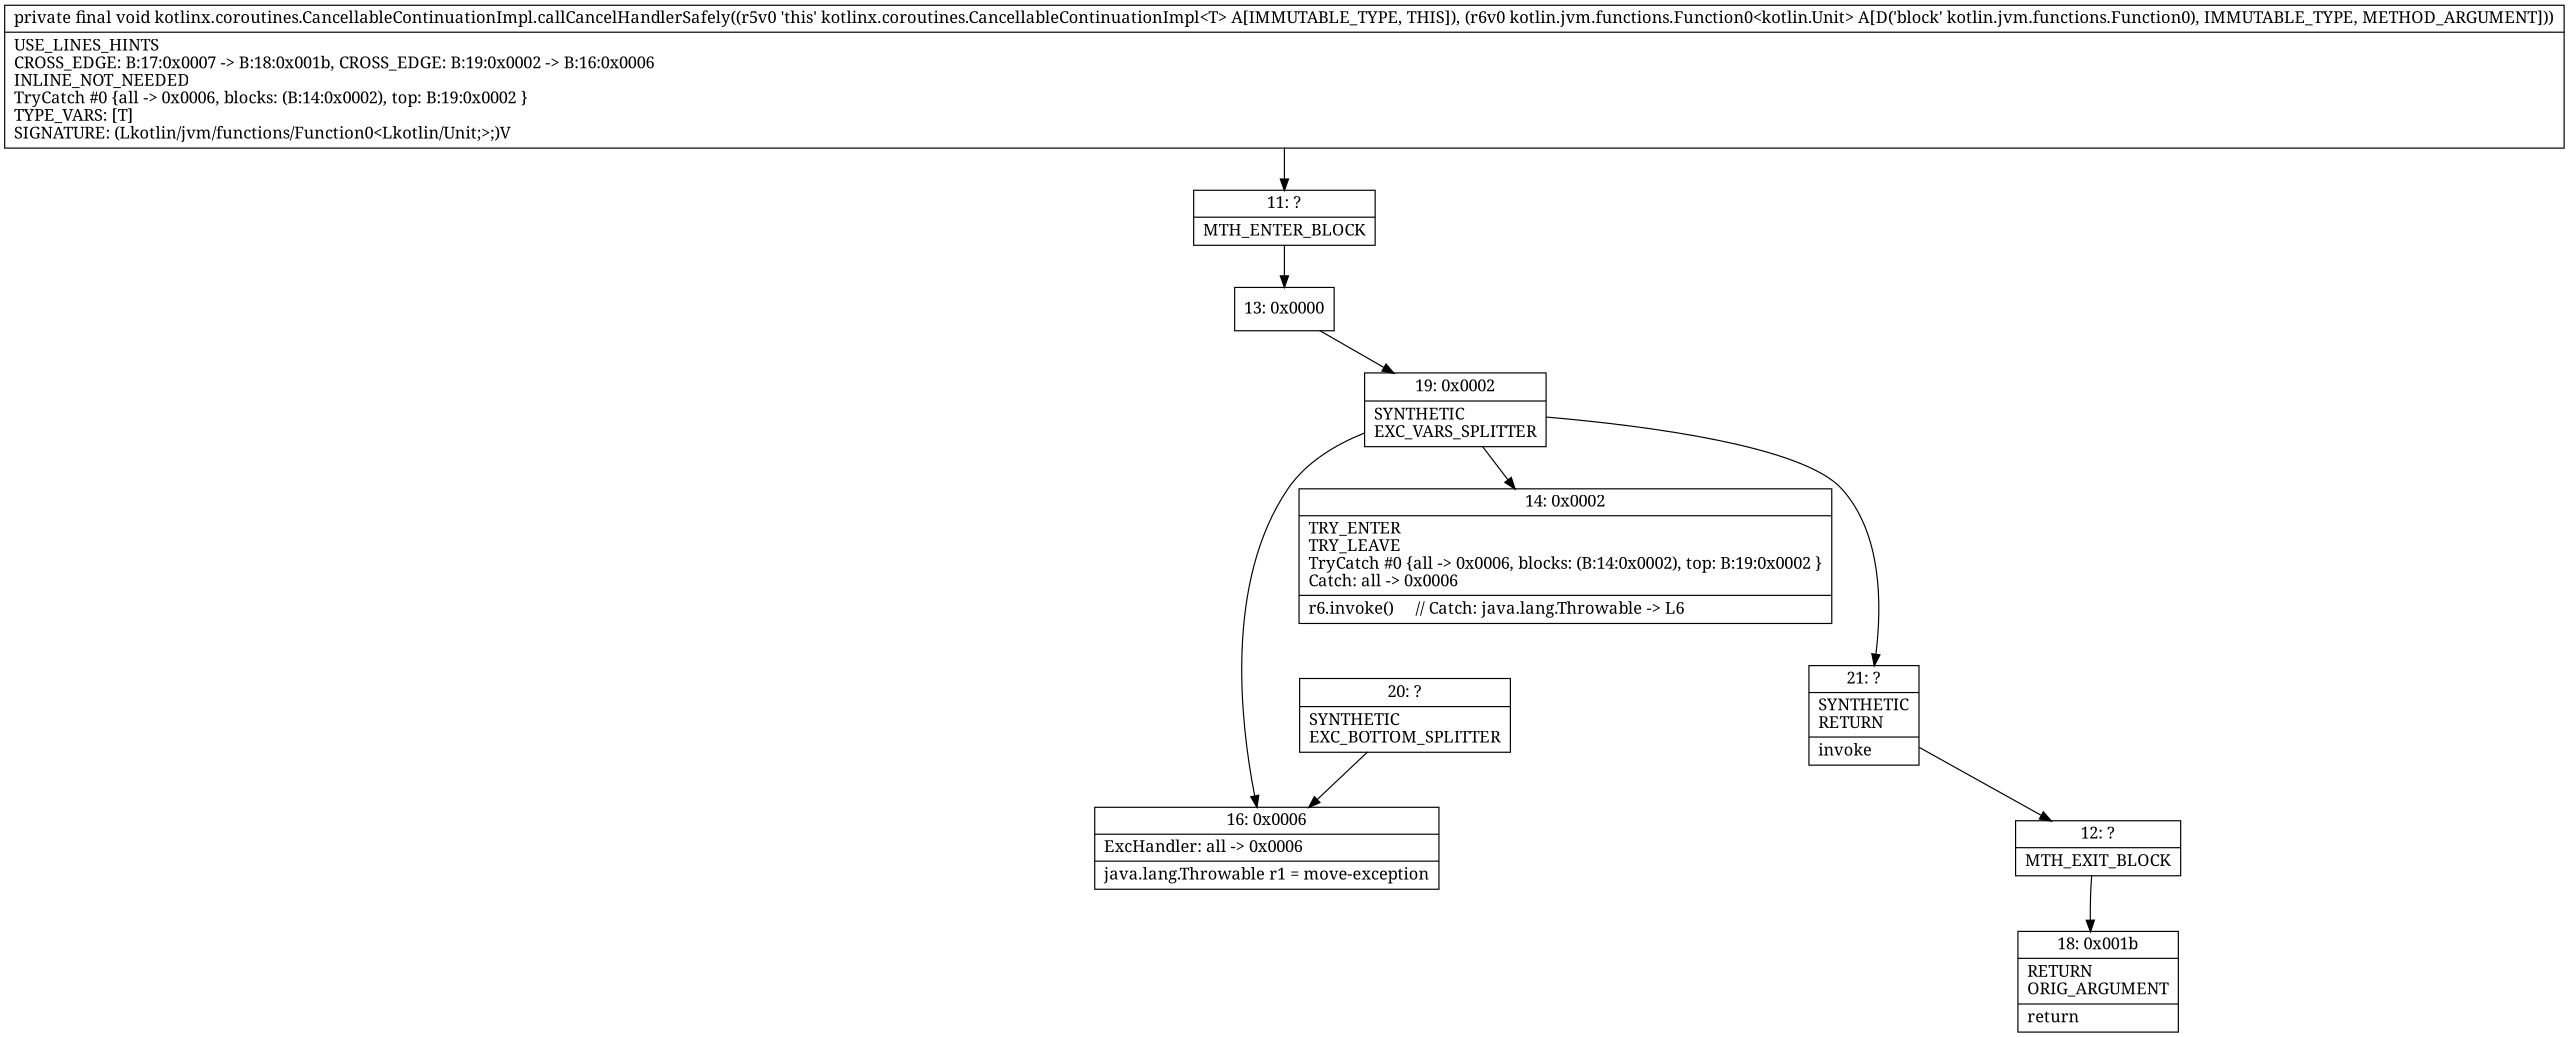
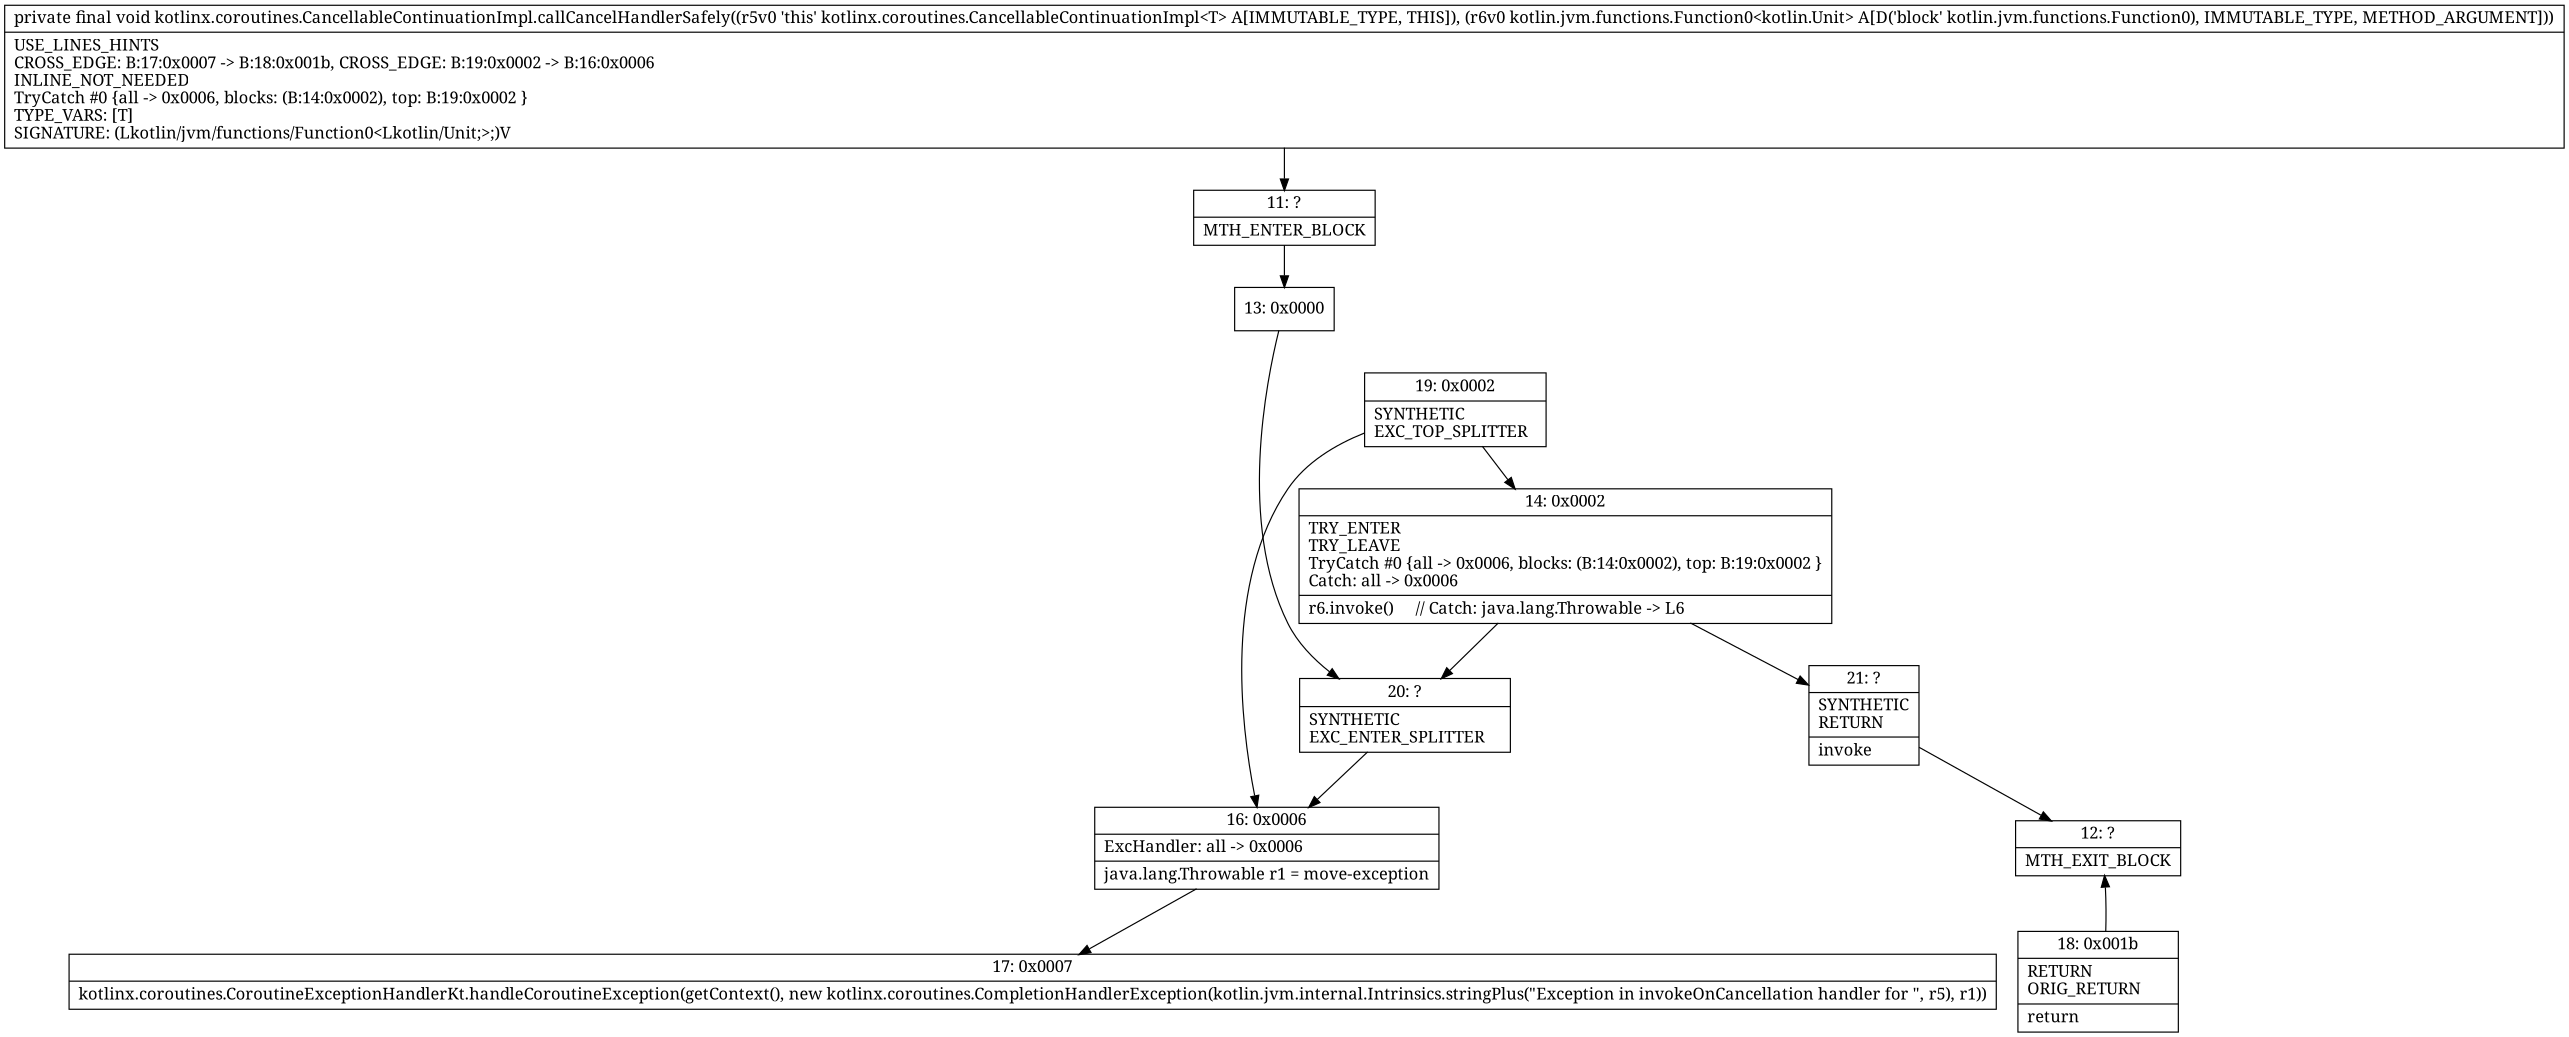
(1352, 349) -> (1261, 510)
(1455, 432) -> (1451, 432)
(1783, 458) -> (1744, 651)
none -> (1474, 647)
(1405, 738) -> (1397, 738)
(2091, 898) -> (2106, 910)
none -> (1033, 982)
(2098, 989) -> (2084, 989)
